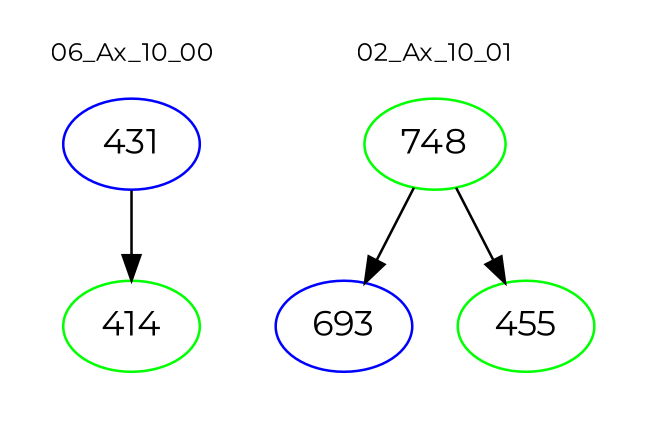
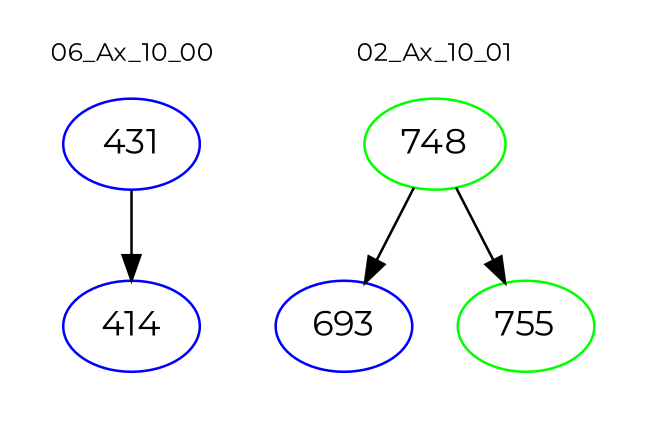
(132, 326) -> (132, 326)
(526, 326) -> (526, 326)
